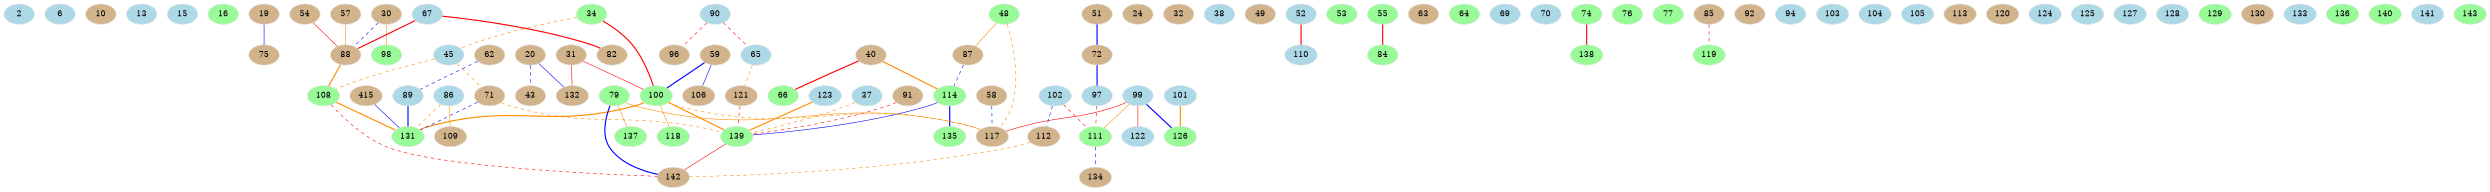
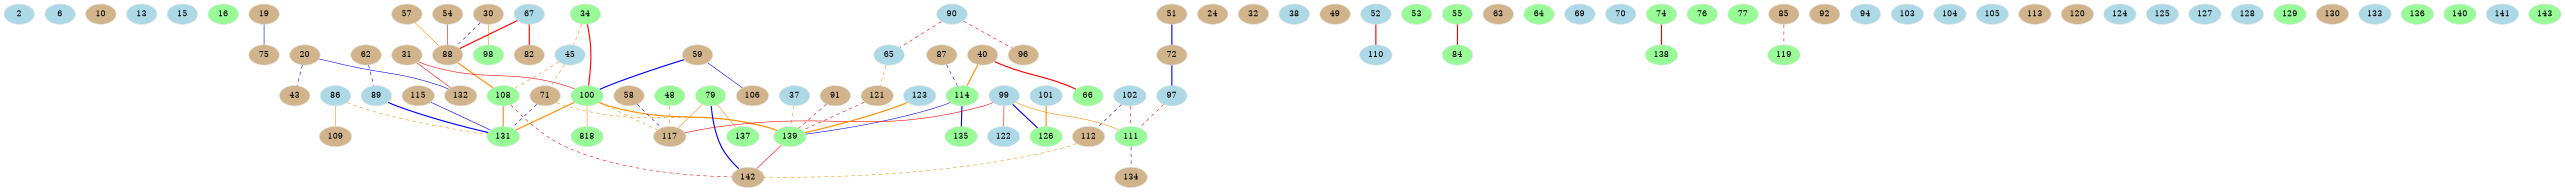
(986, 35) -> none
(366, 96) -> (418, 96)
(673, 137) -> (587, 137)
